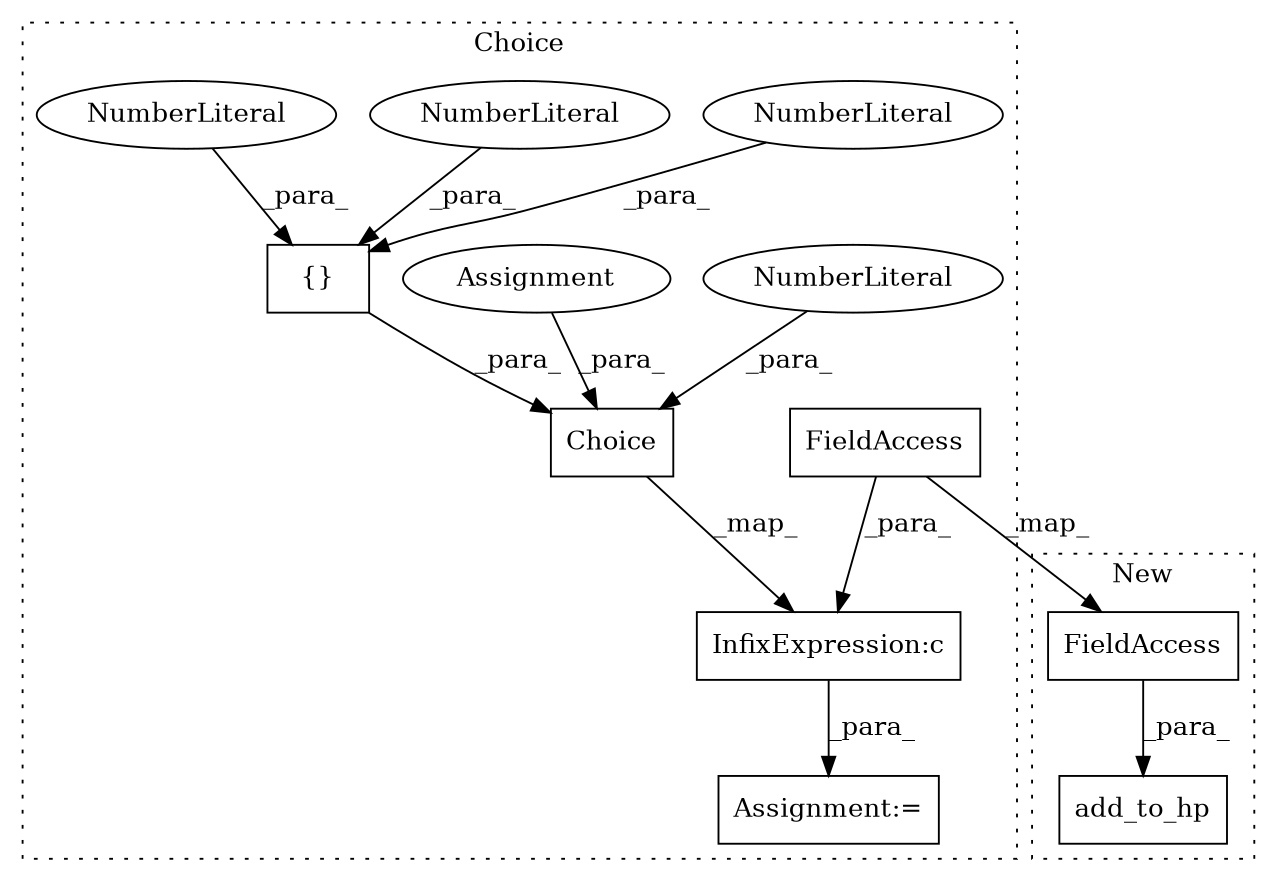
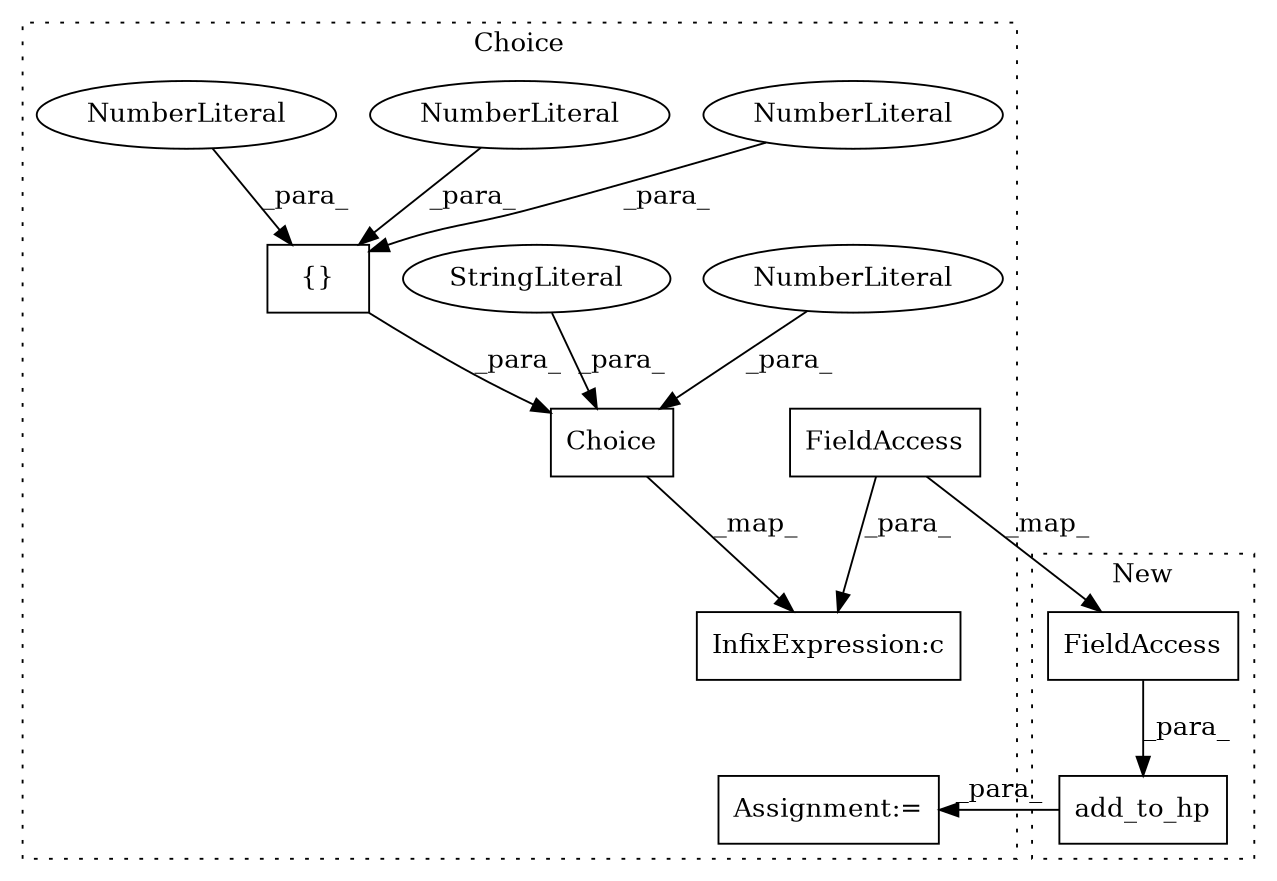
(537, 279) -> (537, 279)
(829, 718) -> (1004, 810)
